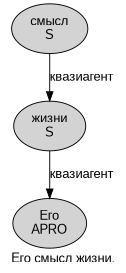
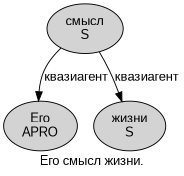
(50, 170) -> (46, 68)
